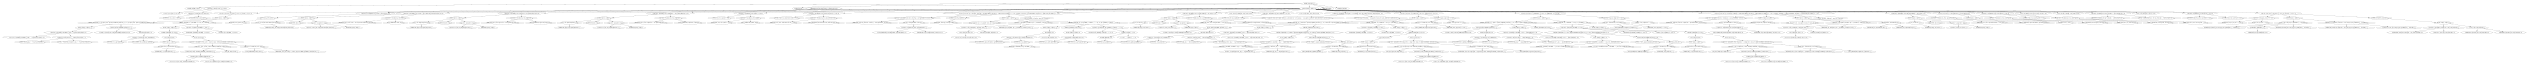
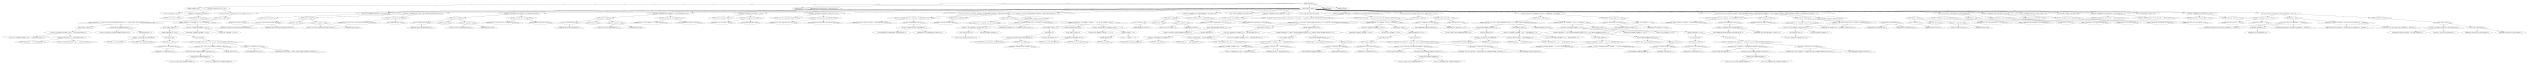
(1908, 13) -> none
none -> (237, 28)
